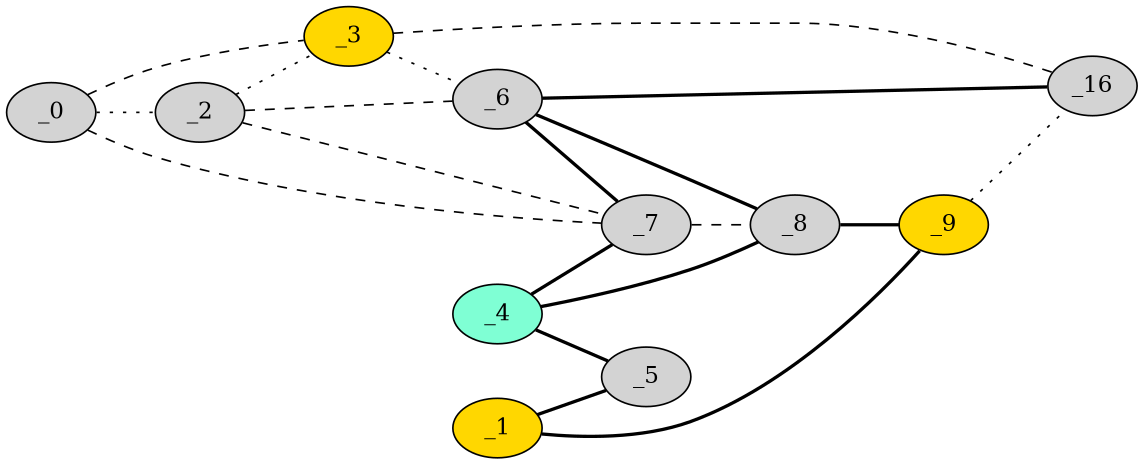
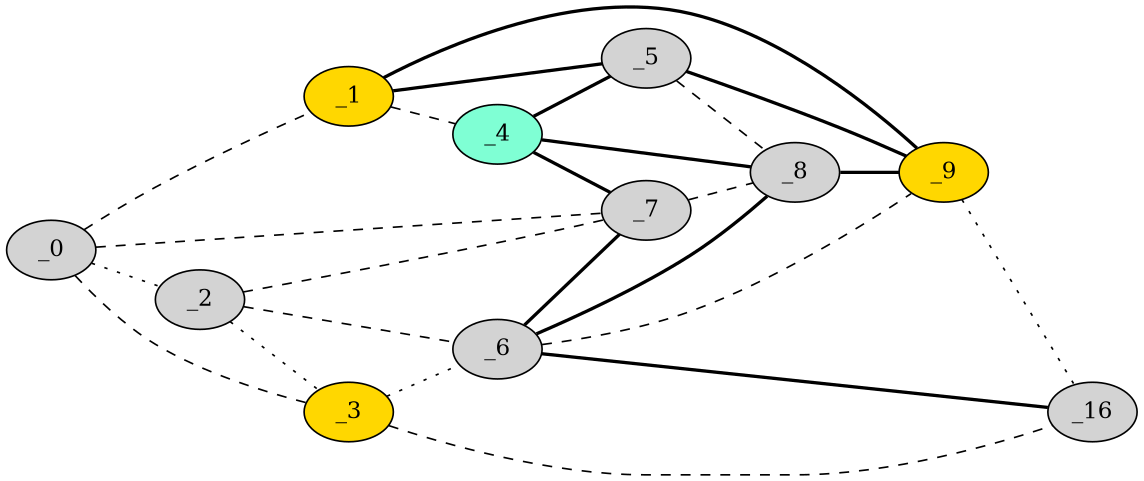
none -> (797, 111)
none -> (423, 115)
none -> (721, 115)
none -> (195, 167)
none -> (736, 293)
